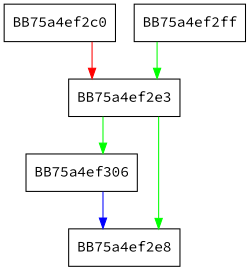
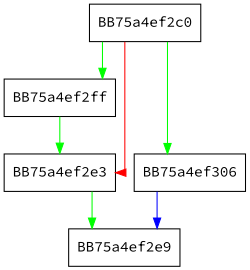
none -> (102, 55)
(103, 130) -> (167, 93)
(124, 248) -> (124, 248)
